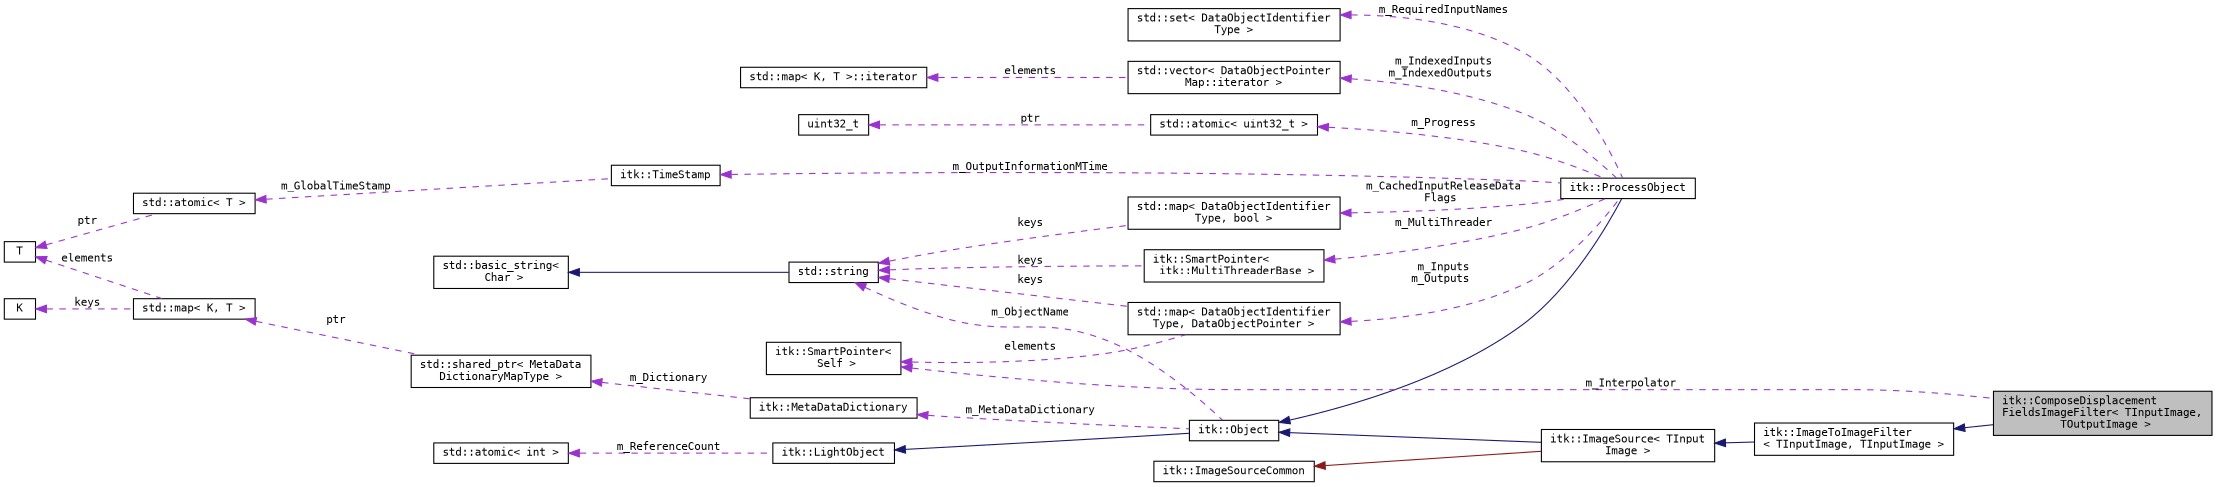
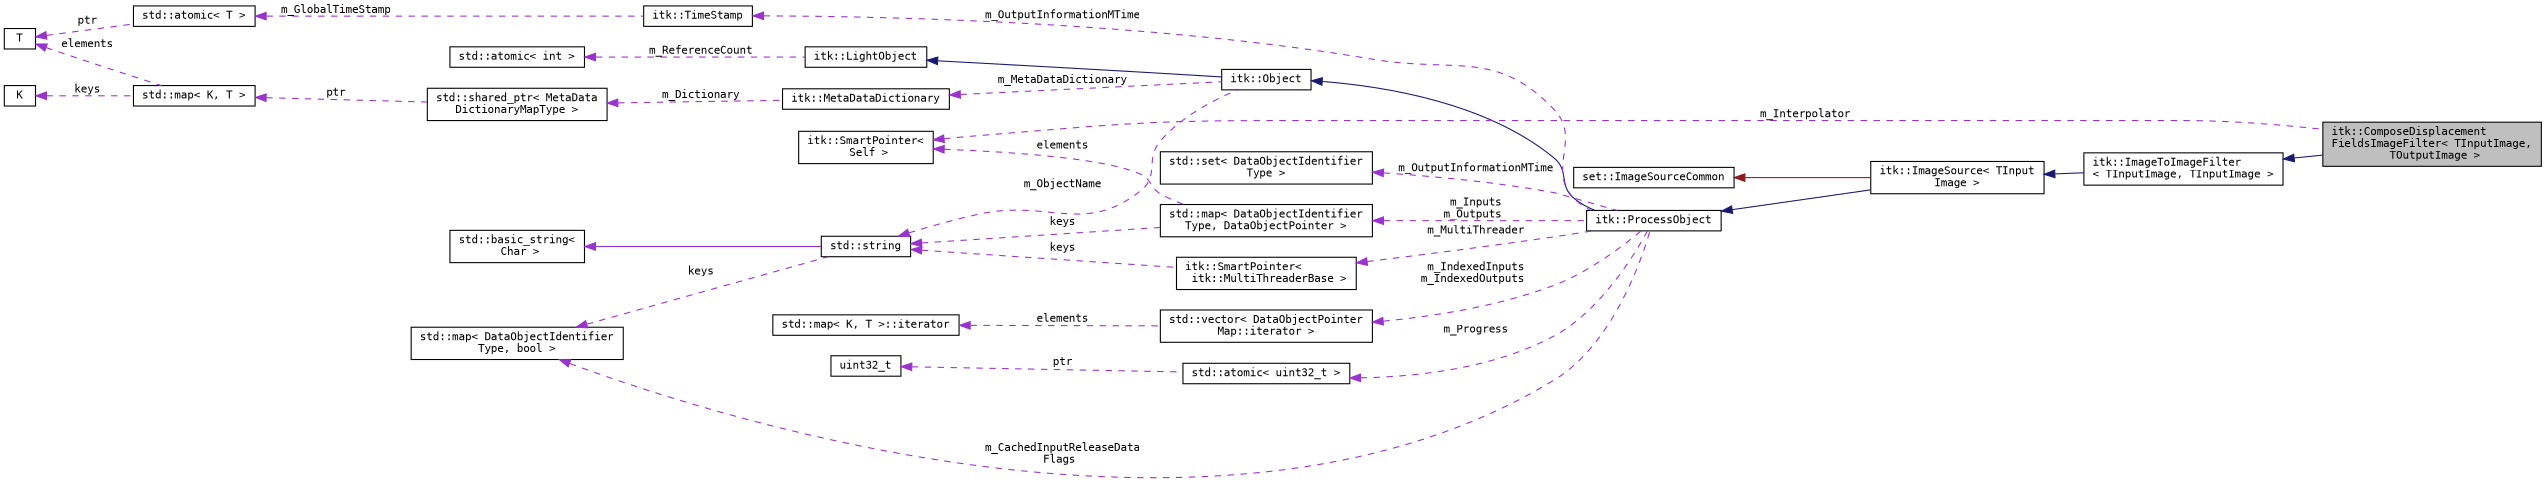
(1441, 10) -> (1473, 168)
(1008, 241) -> (707, 291)
(684, 272) -> (708, 246)
(1416, 437) -> (1801, 200)
(1234, 471) -> (1654, 178)
